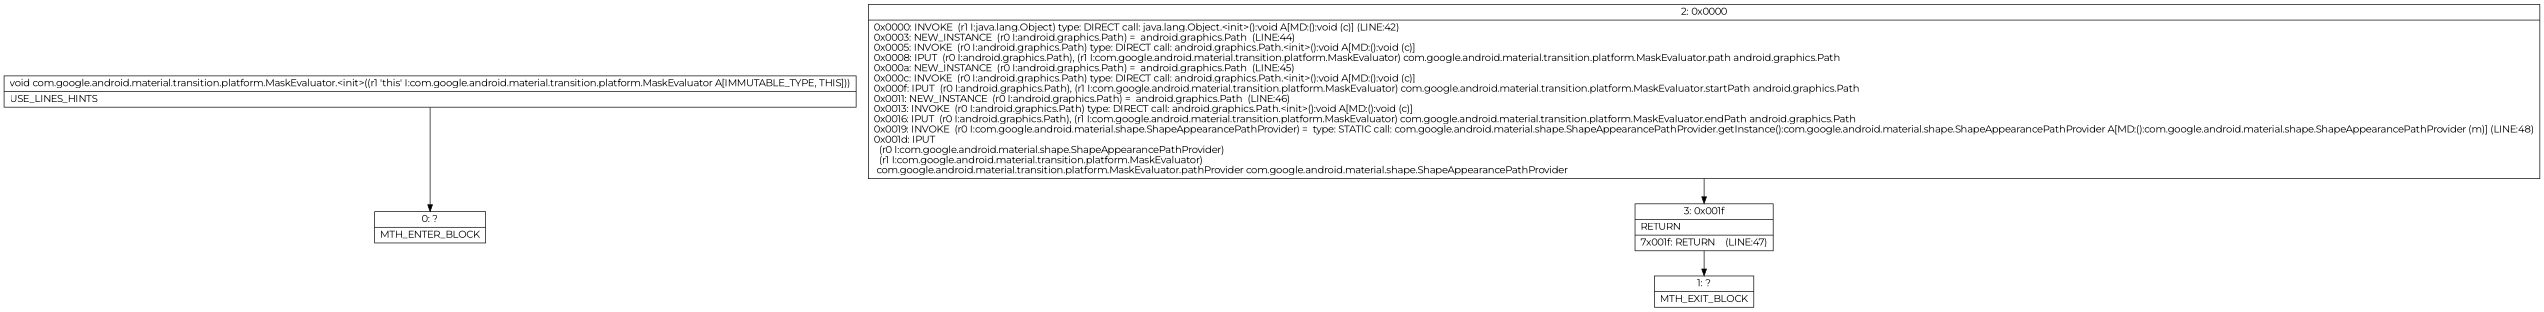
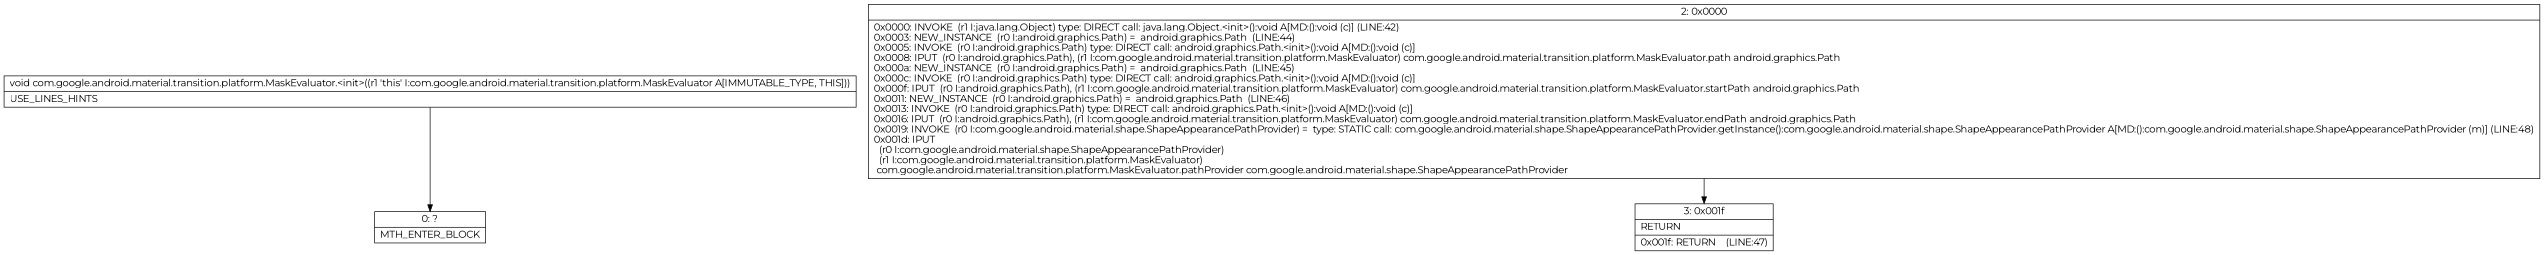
(1704, 243) -> (1704, 243)
(1704, 292) -> none
